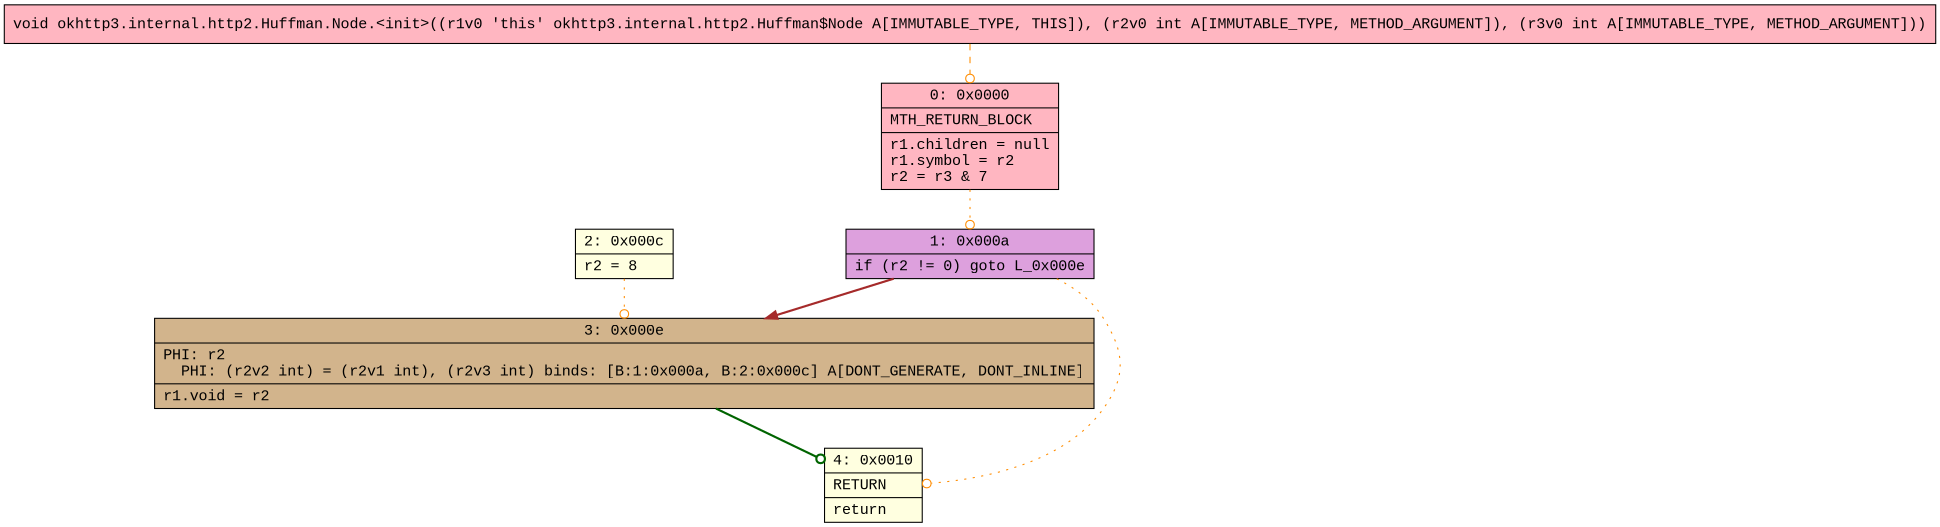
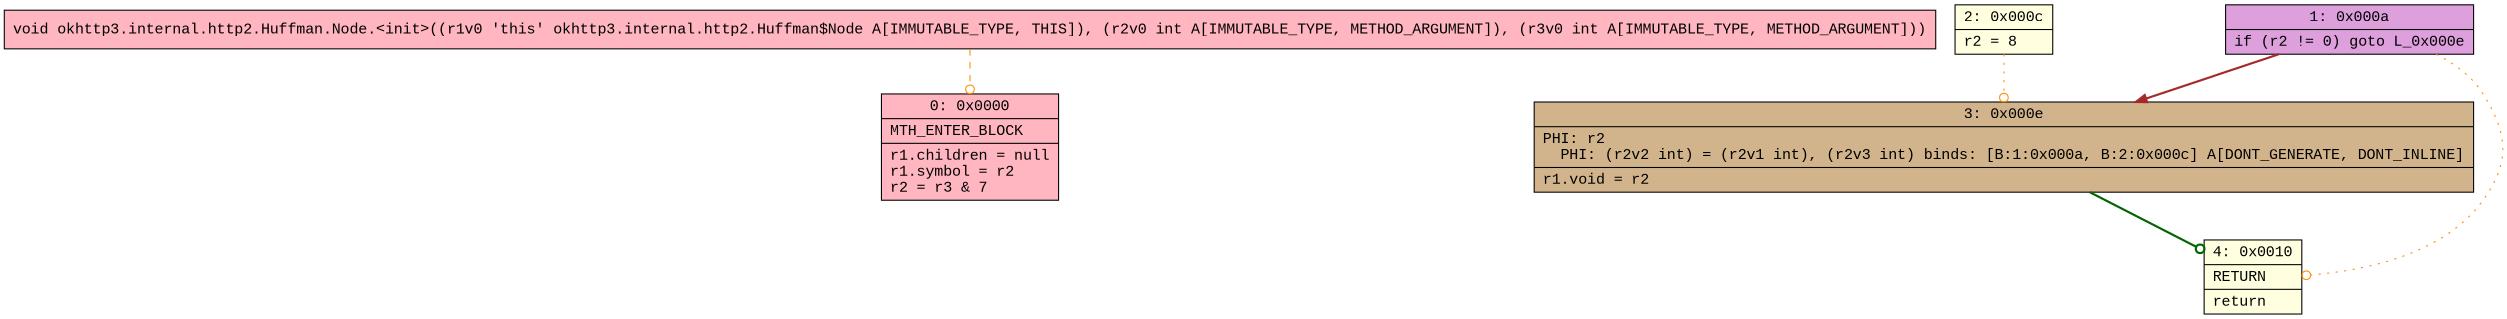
(961, 120) -> (957, 130)
(970, 205) -> none
